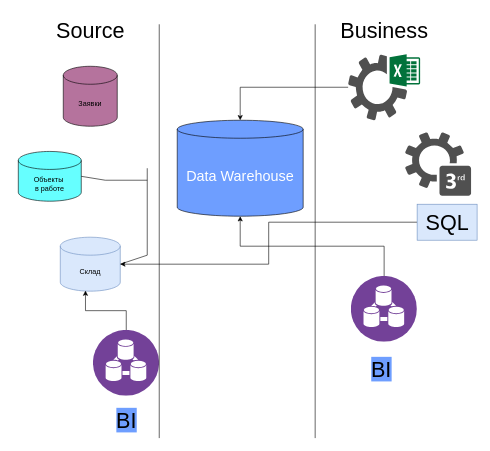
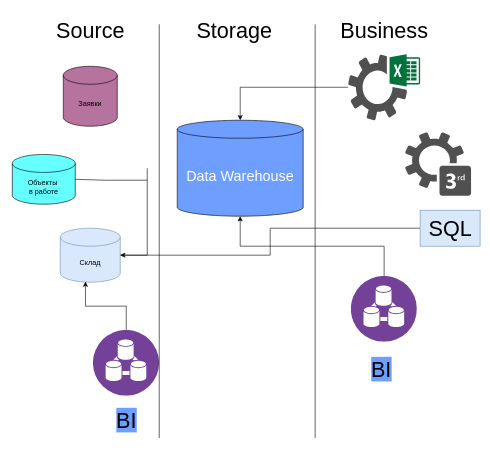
none -> (234, 30)
(50, 176) -> (44, 179)
(447, 222) -> (450, 228)
(90, 264) -> (90, 255)
